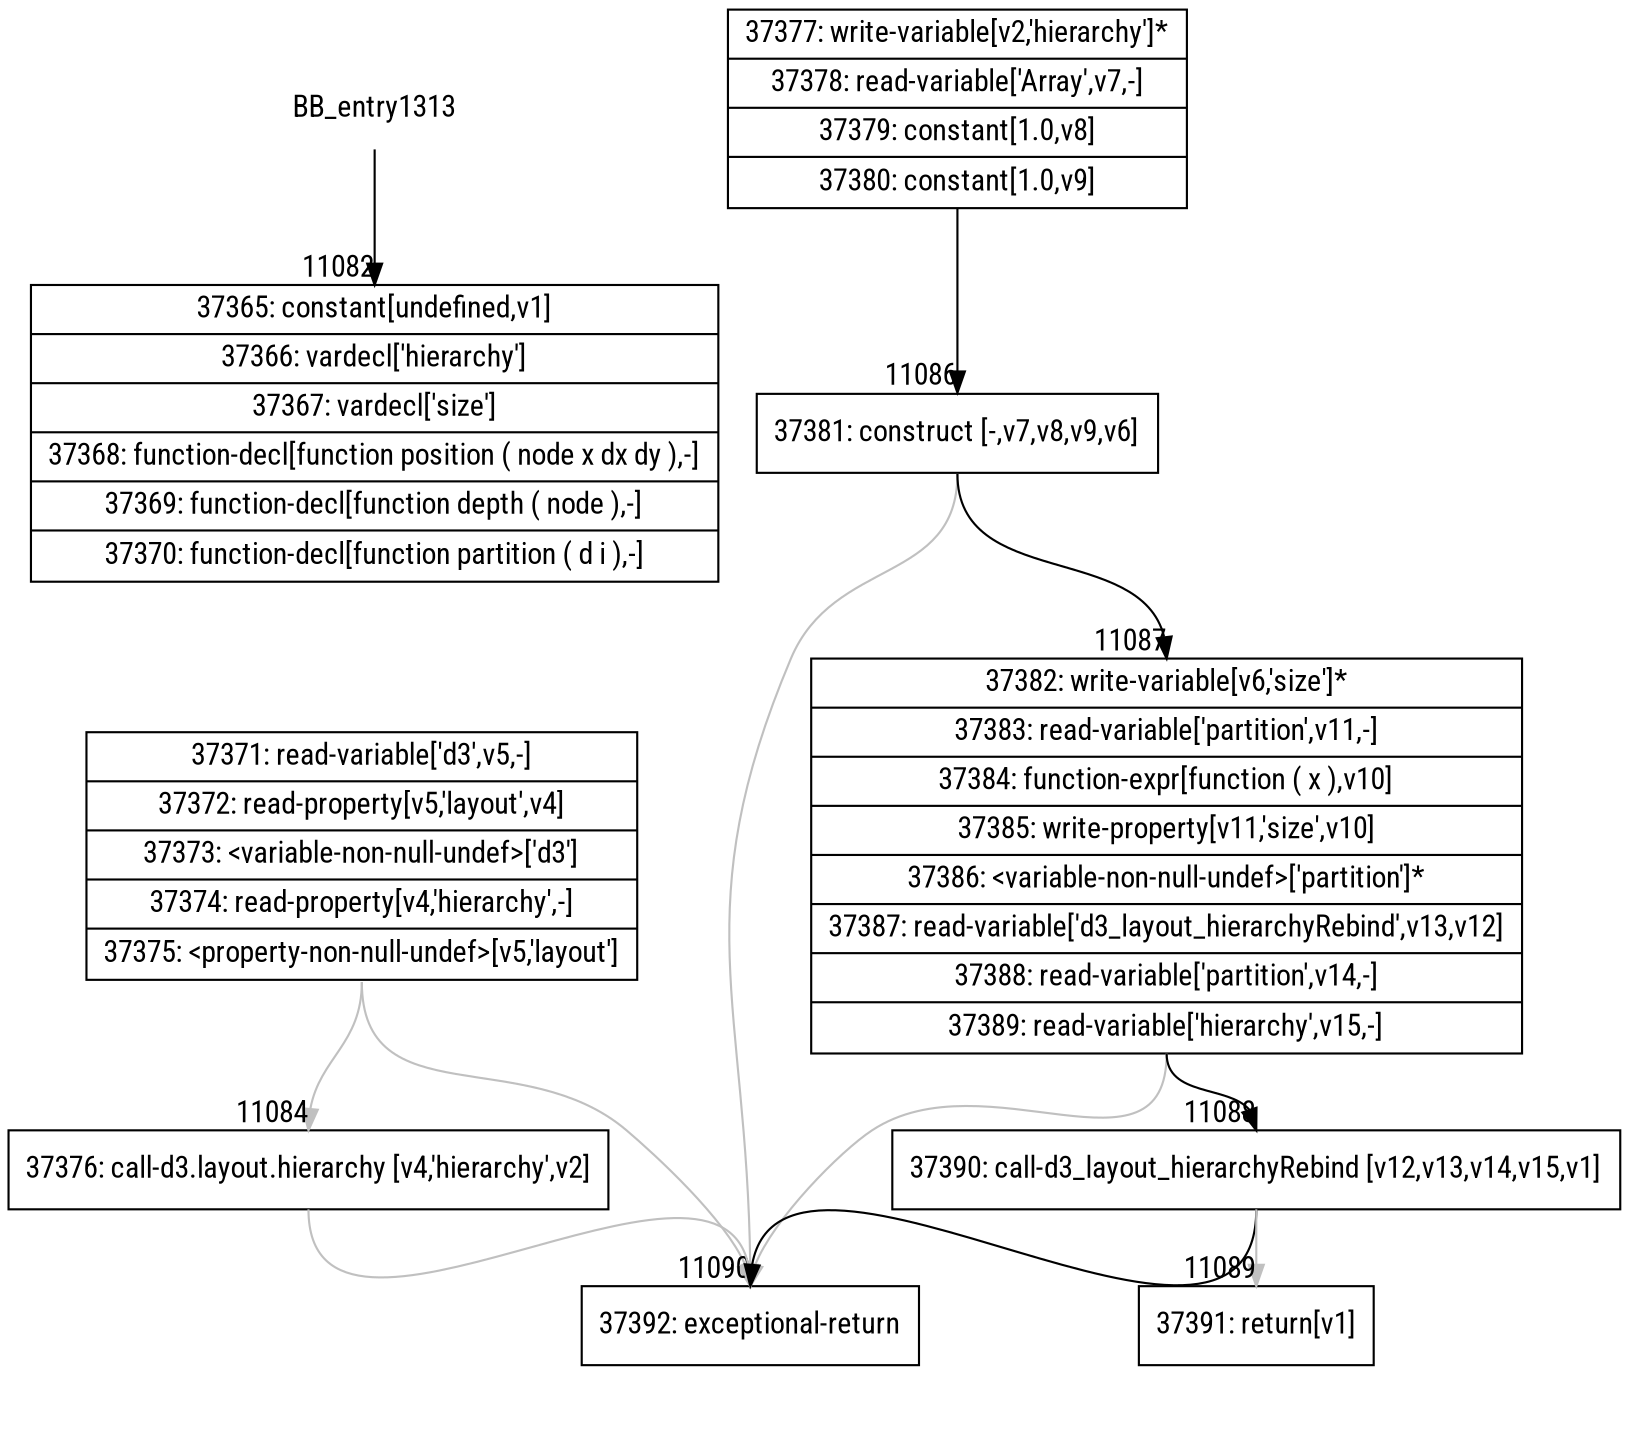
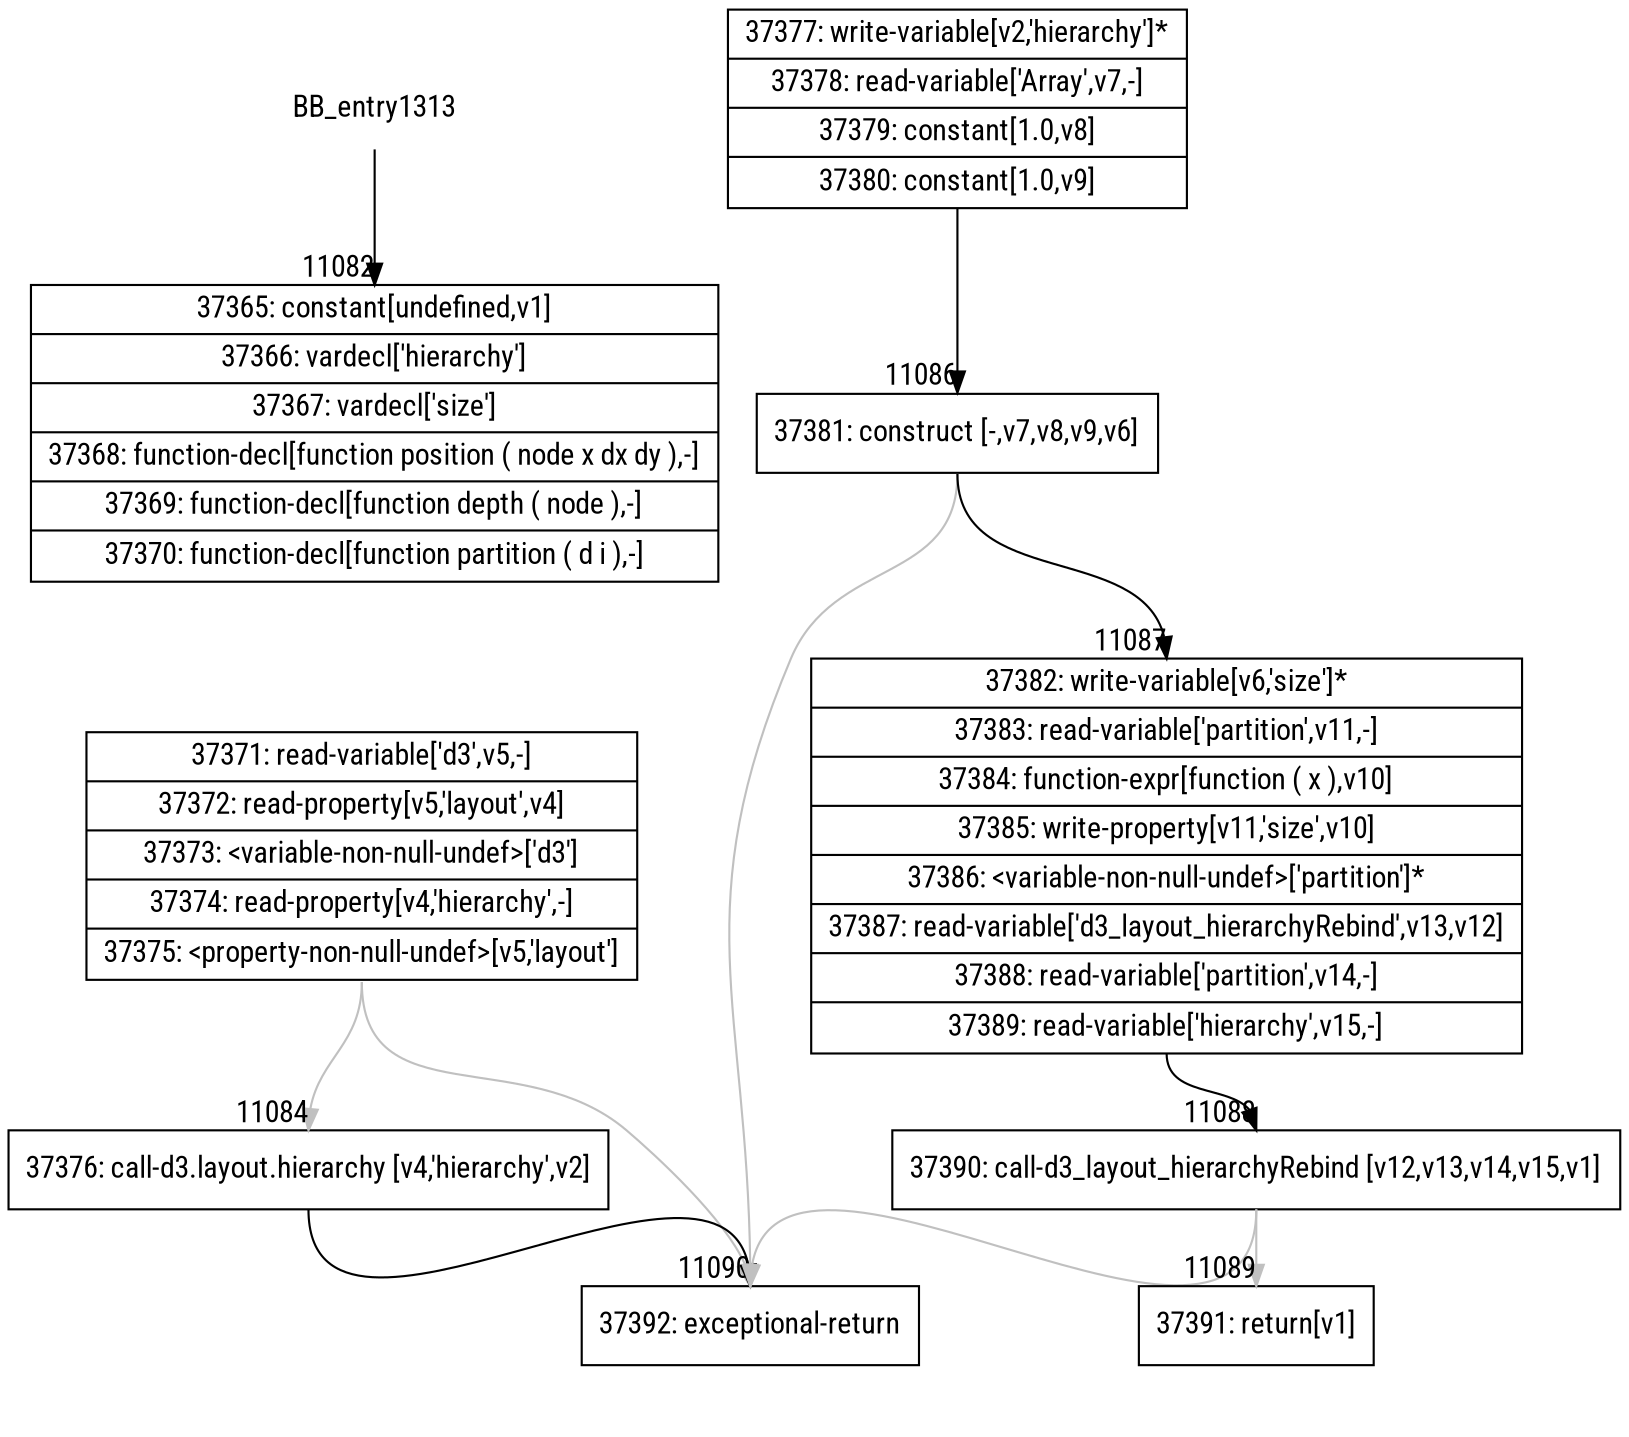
(947, 1108) -> none
(519, 1251) -> (519, 1251)
(1014, 1251) -> (1014, 1251)
